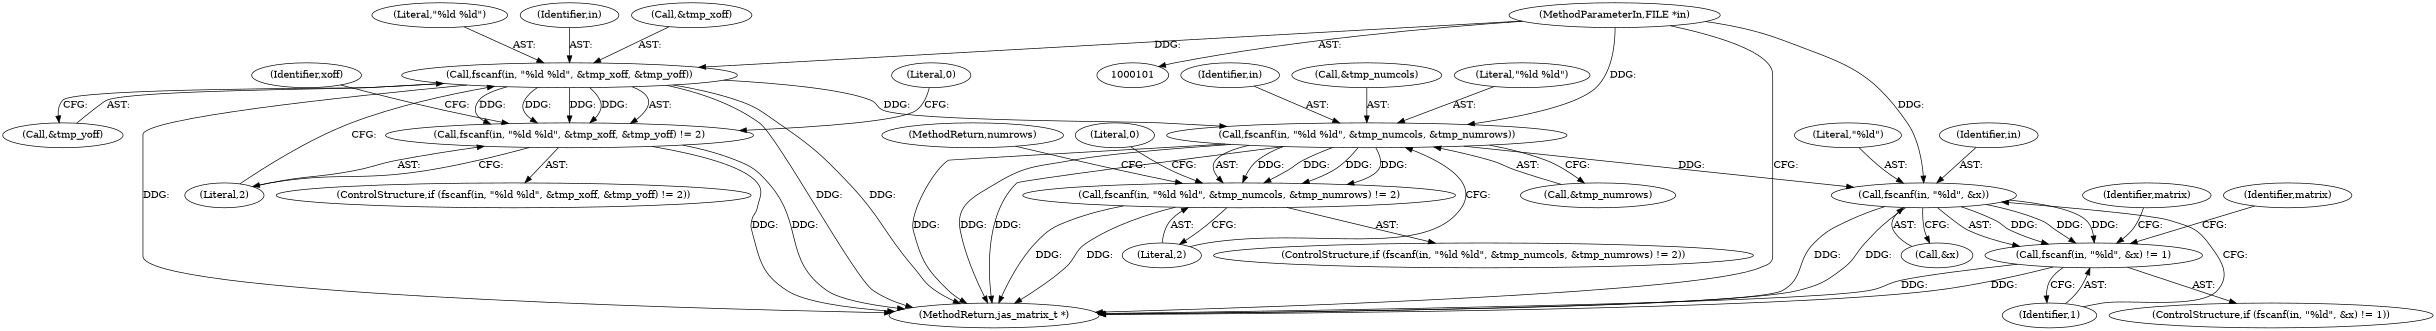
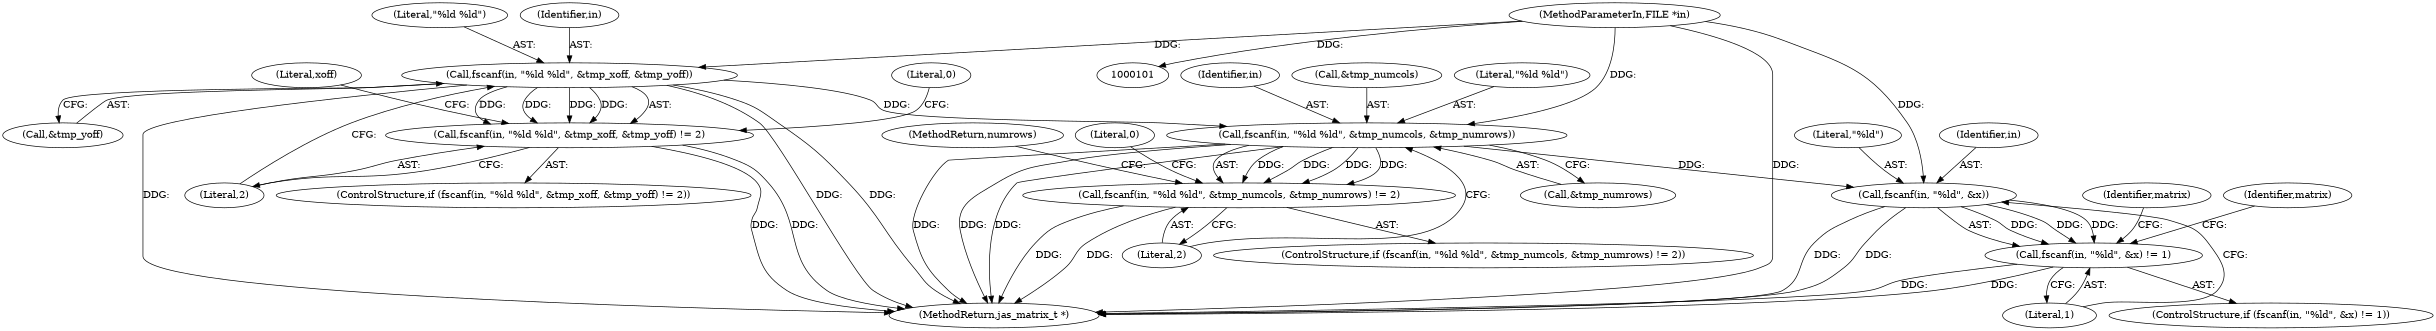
(692, 15) -> none
(1332, 45) -> (1332, 45)
(307, 75) -> (307, 75)
(1788, 165) -> (1788, 165)
(1937, 255) -> none
(2050, 315) -> (2050, 315)
